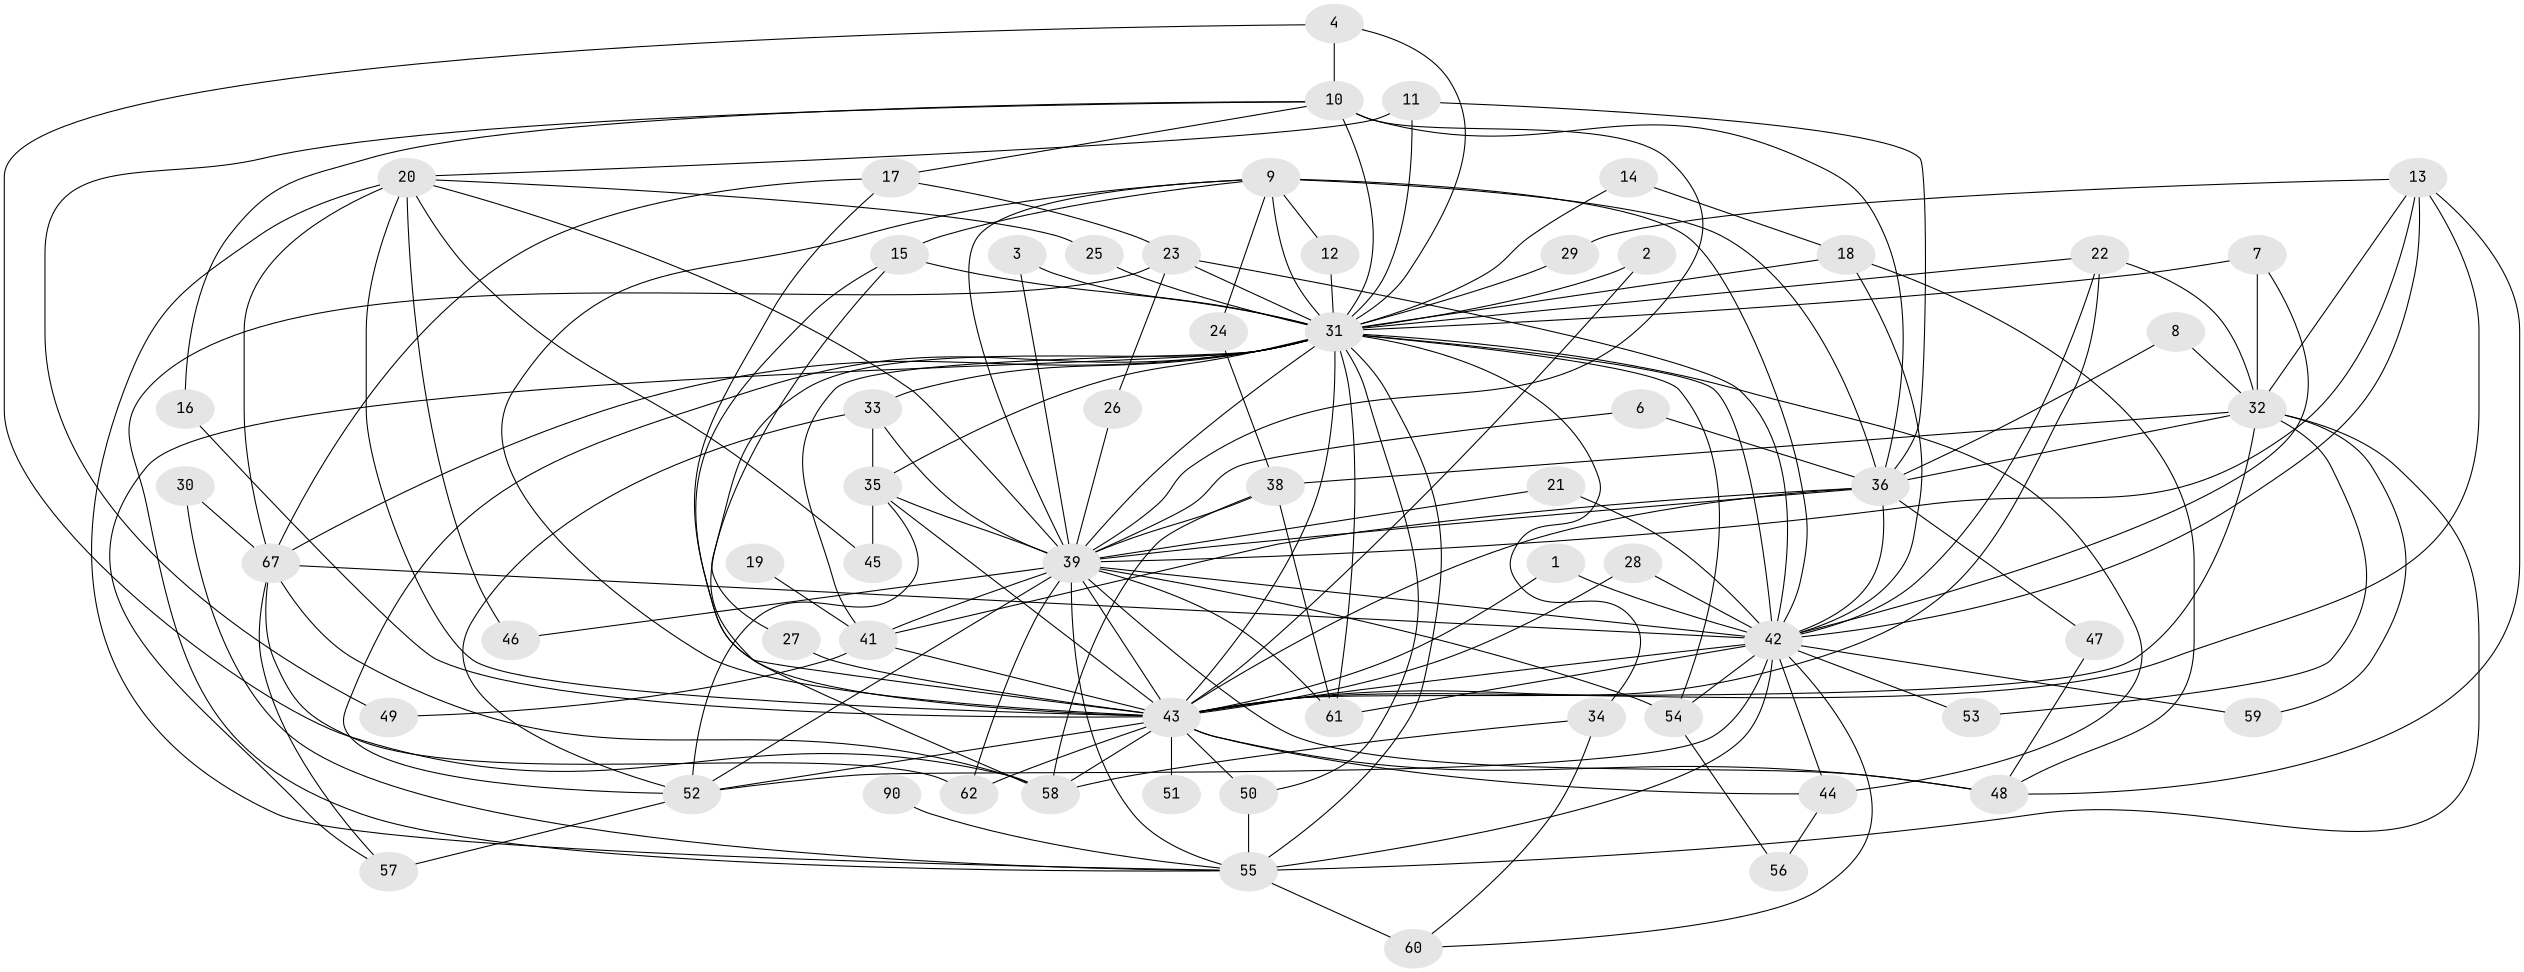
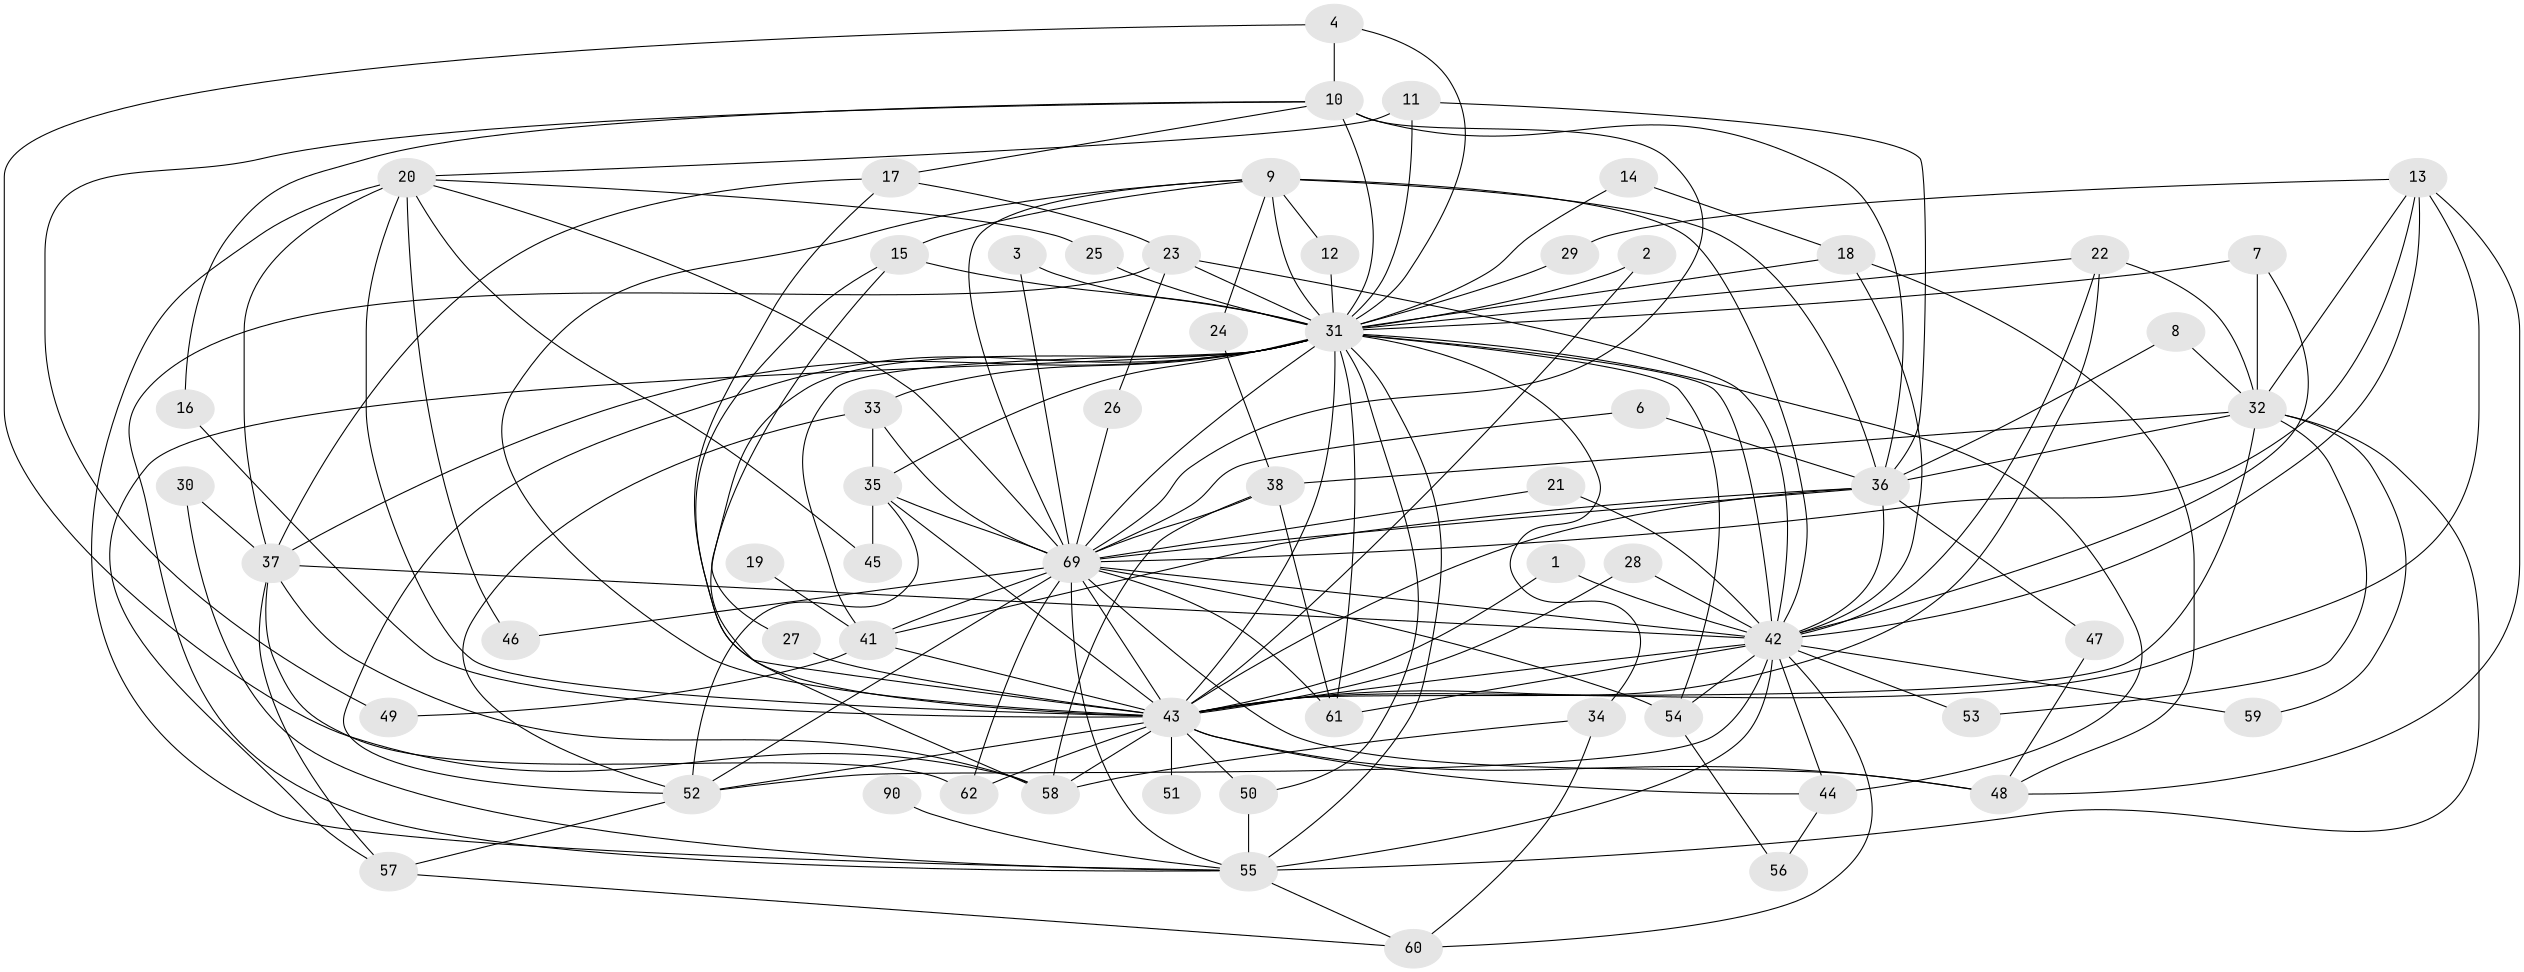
(271, 563) -> (271, 563)
(1072, 563) -> (1072, 563)
none -> (901, 910)
